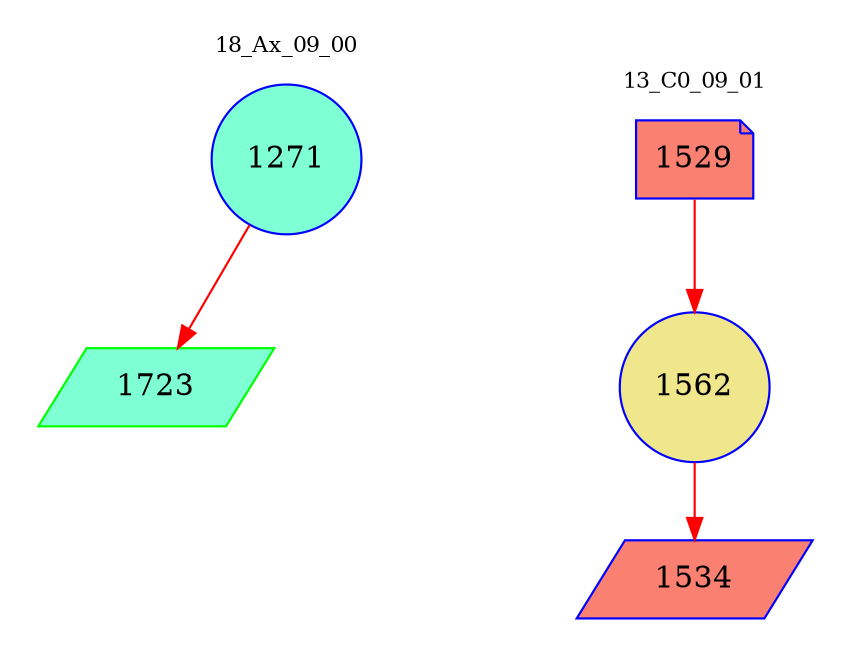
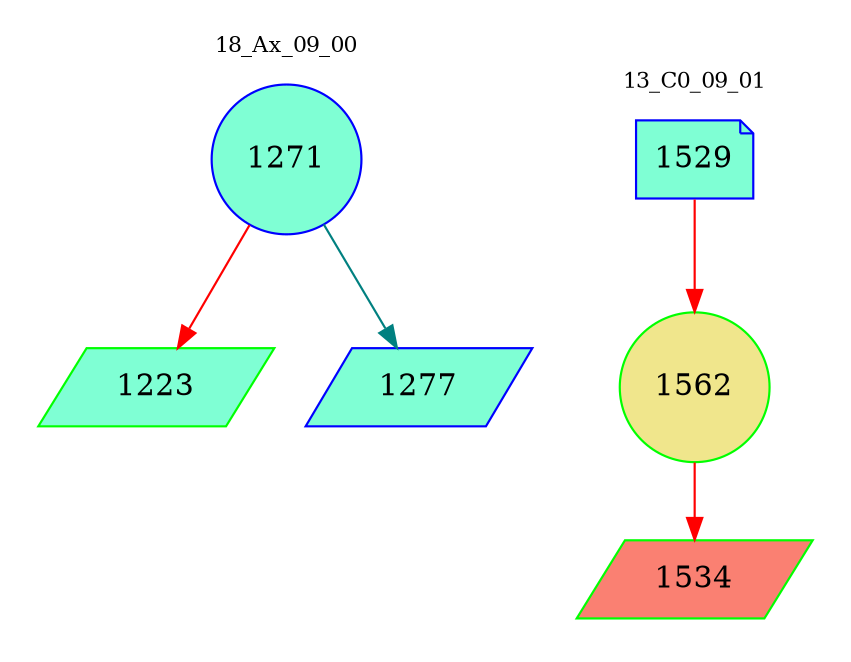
(695, 159) -> (695, 159)
(156, 387) -> (156, 387)
none -> (419, 387)
(695, 387) -> (695, 387)
(695, 579) -> (695, 579)
